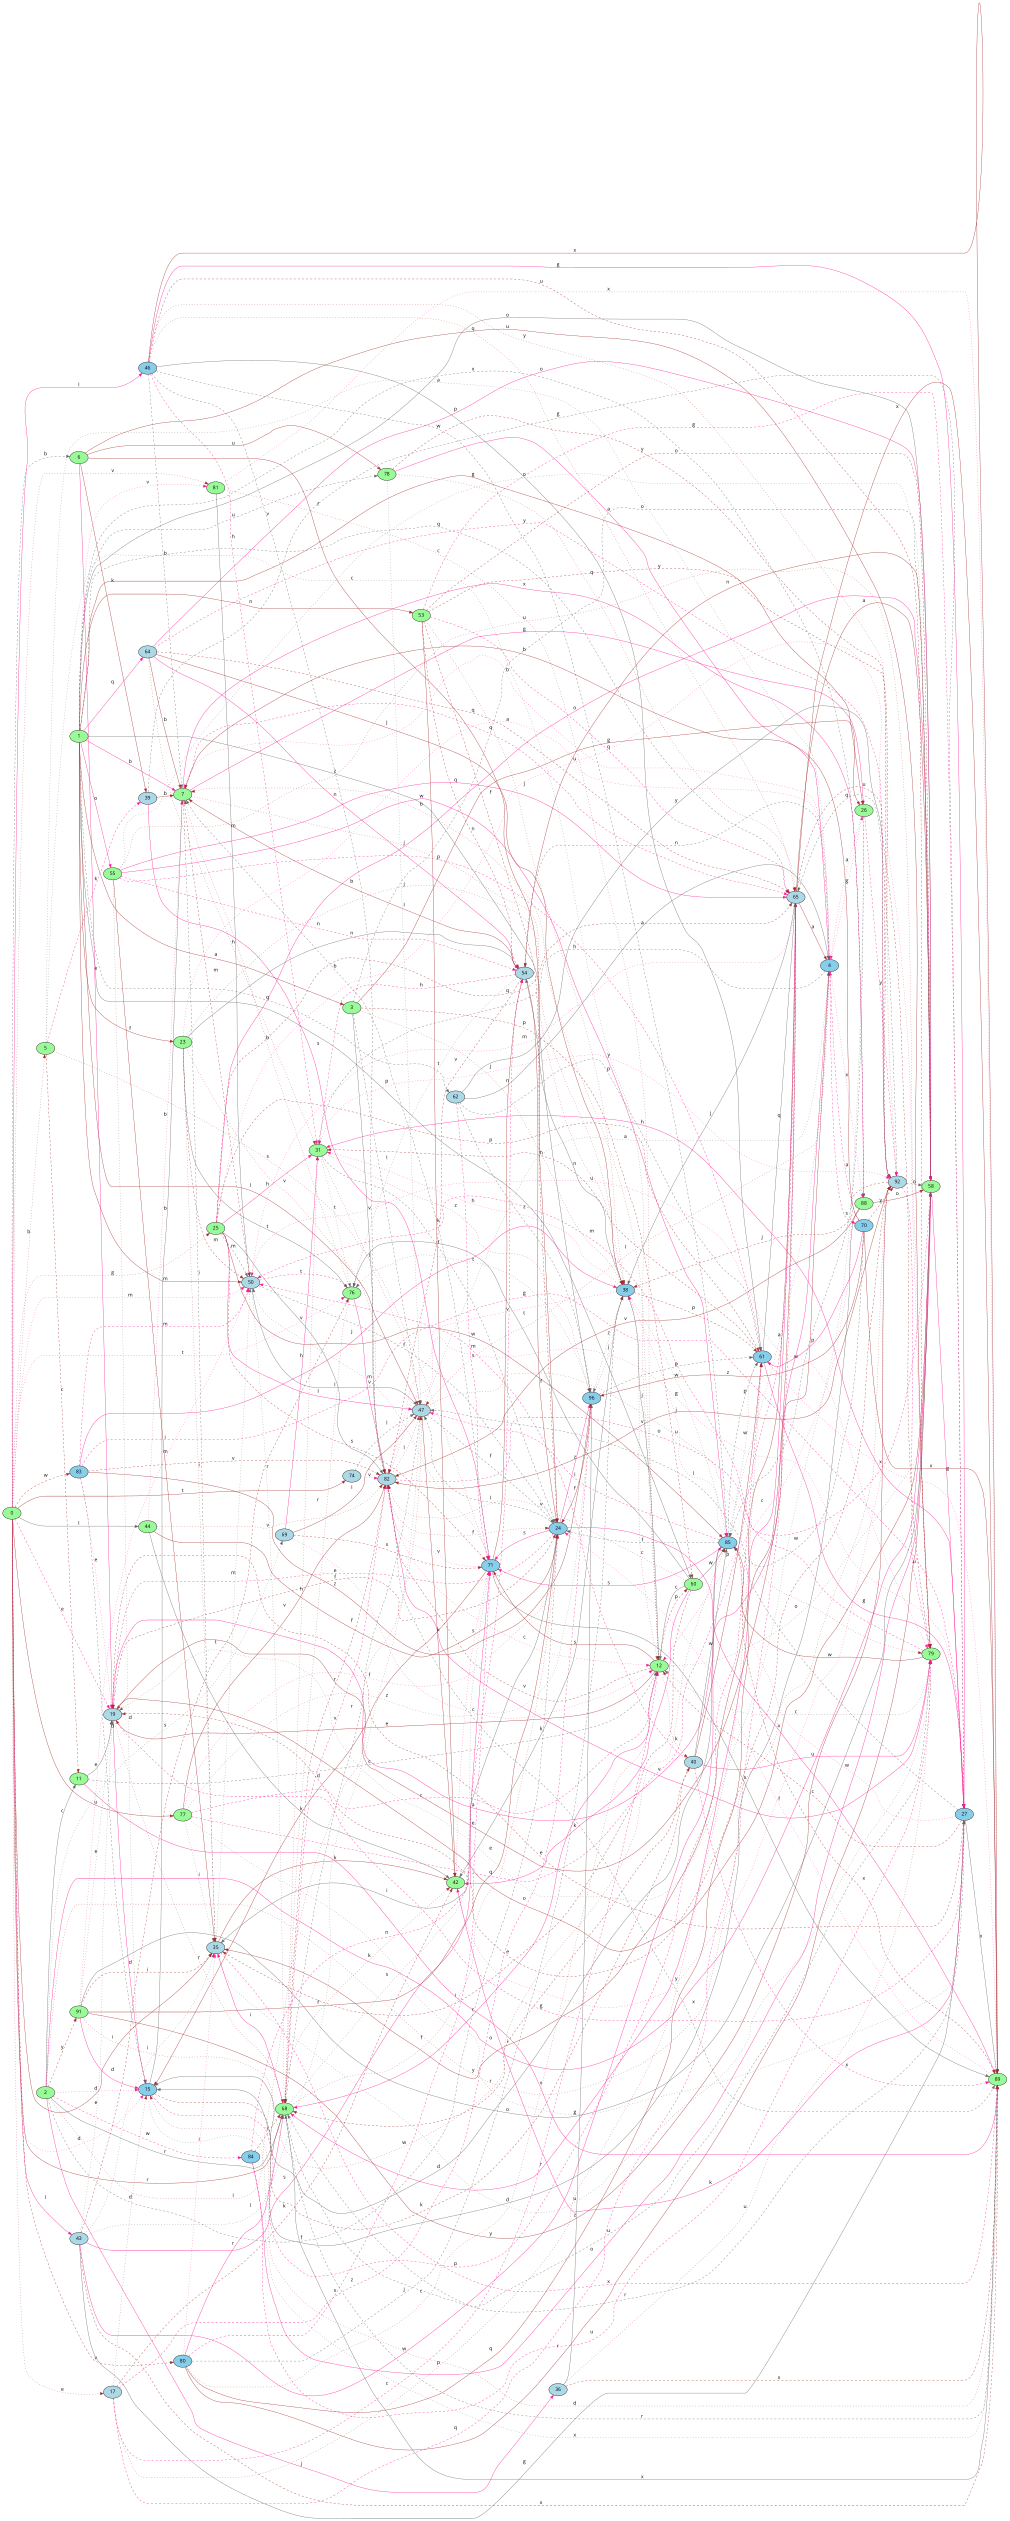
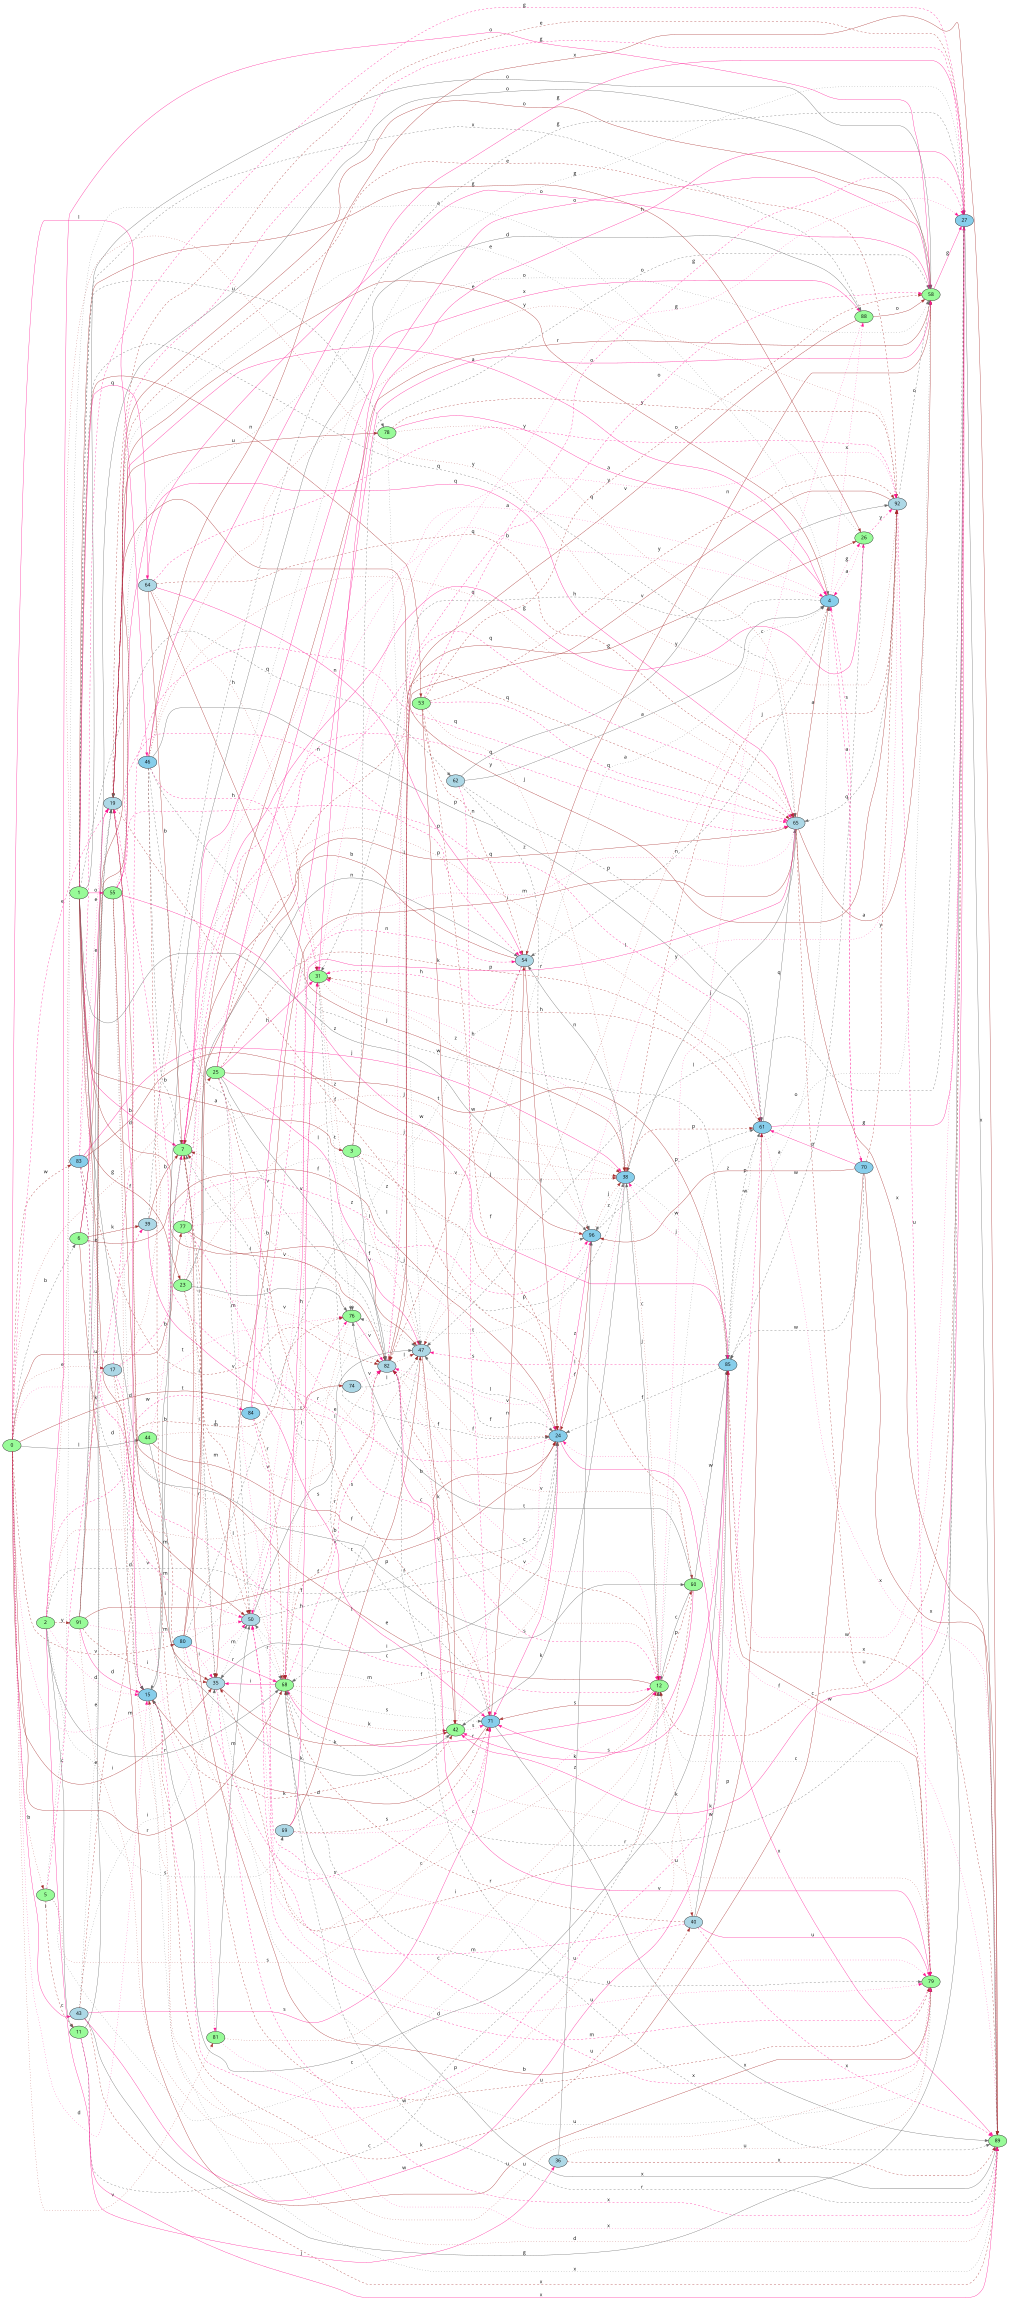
(329, 1904) -> (303, 1424)
